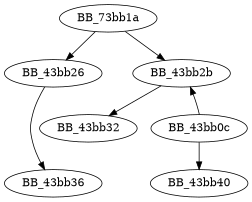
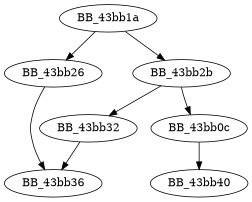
(108, 18) -> (108, 18)
(197, 104) -> (184, 97)
none -> (73, 153)
